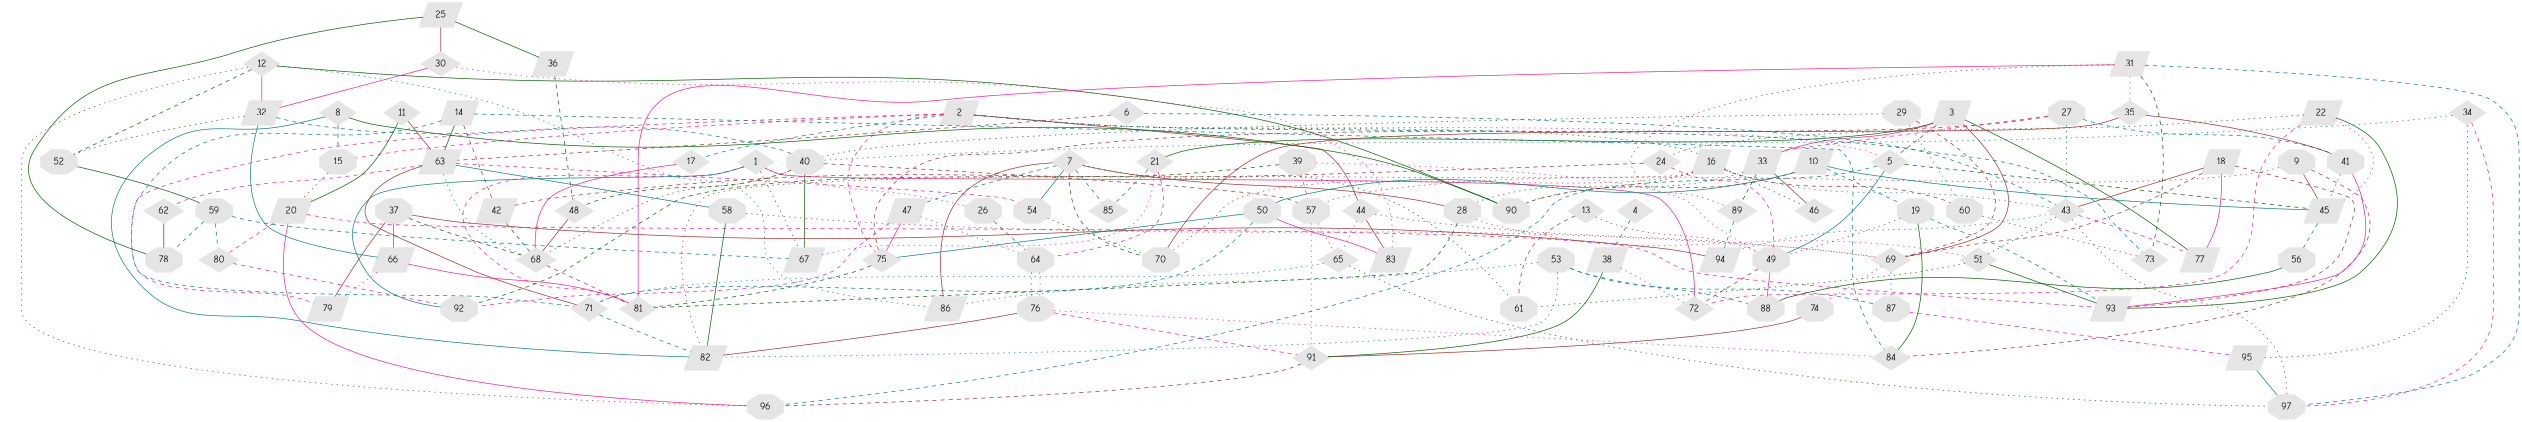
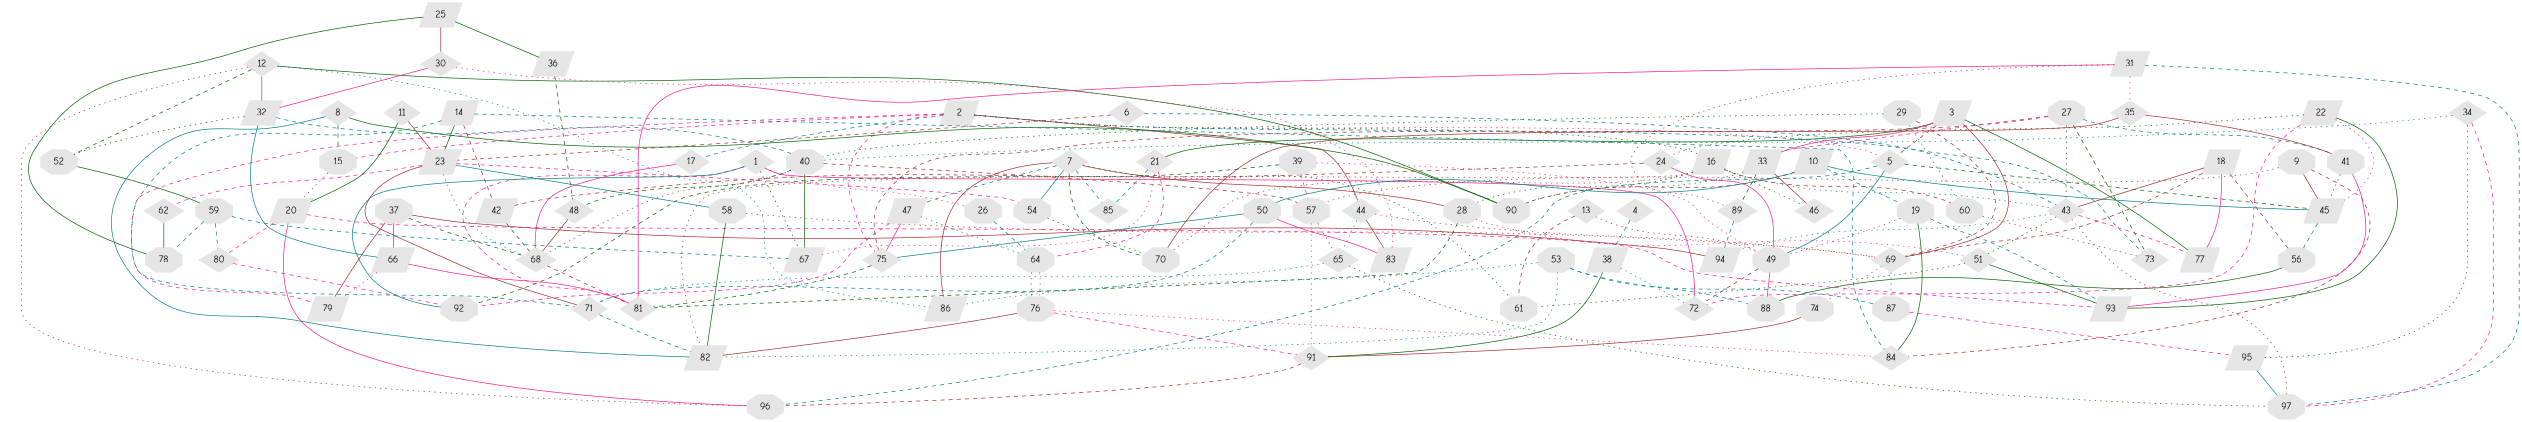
(2163, 161) -> (2111, 191)
(440, 162) -> (440, 162)
(1754, 190) -> (1754, 190)
(2324, 270) -> (2261, 213)
